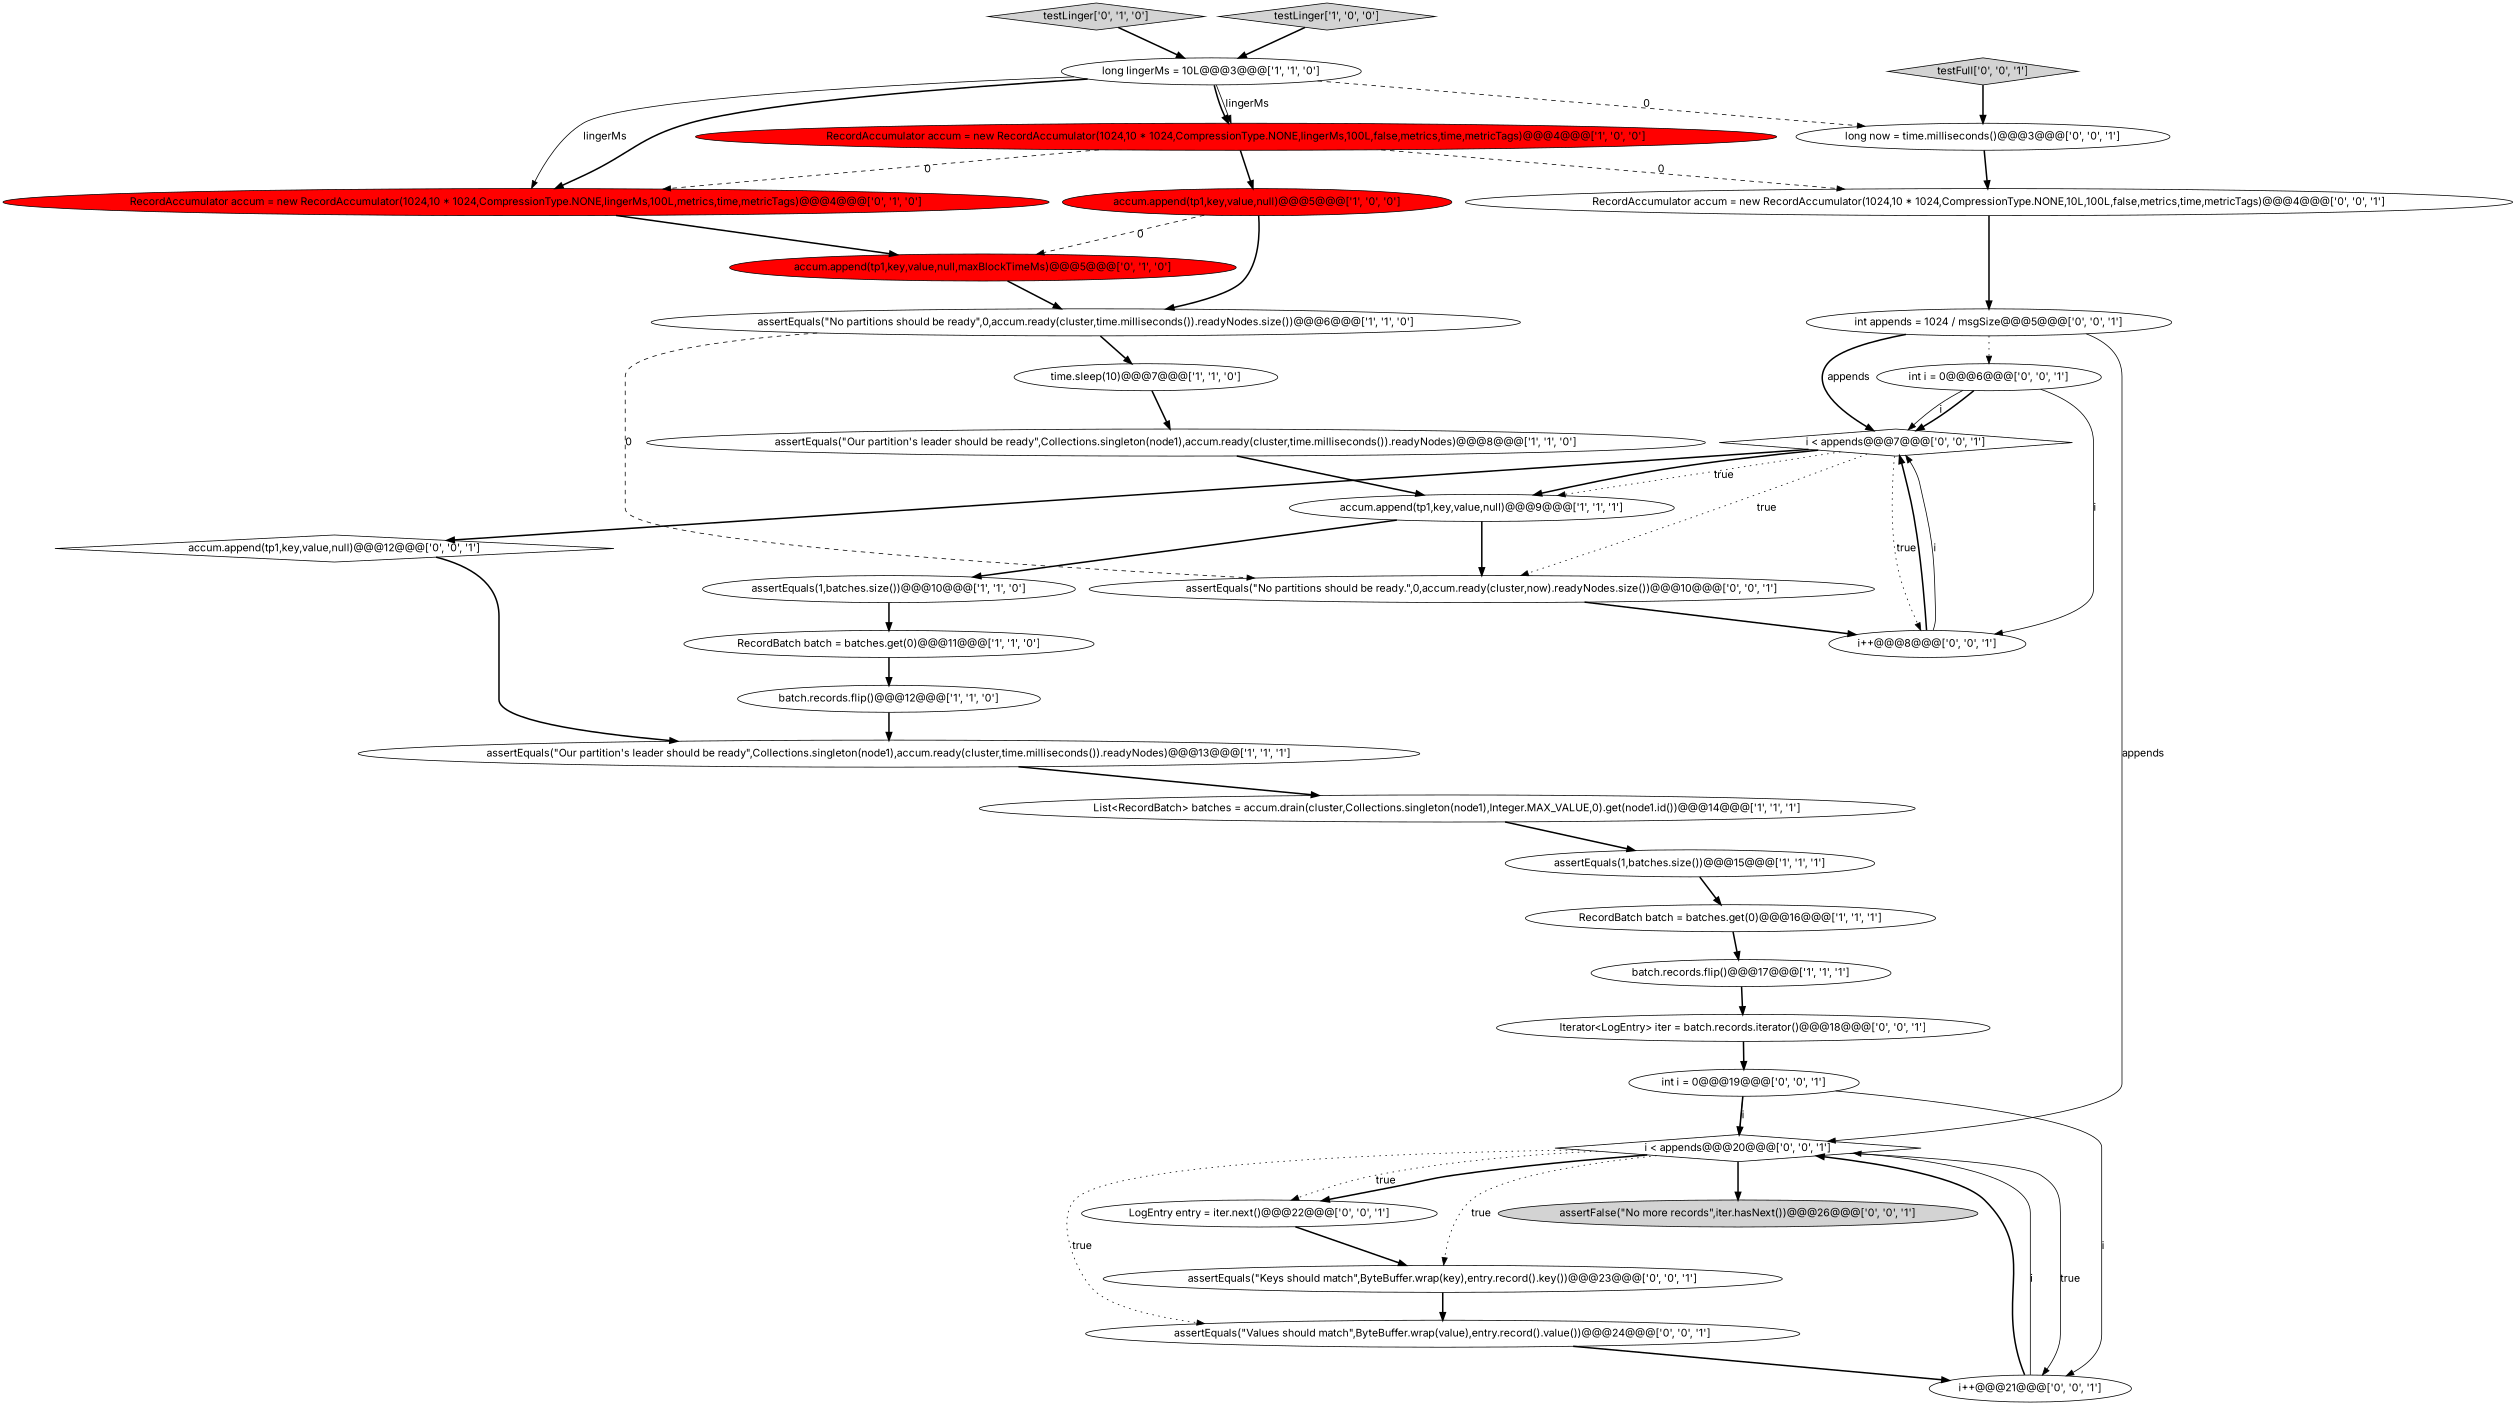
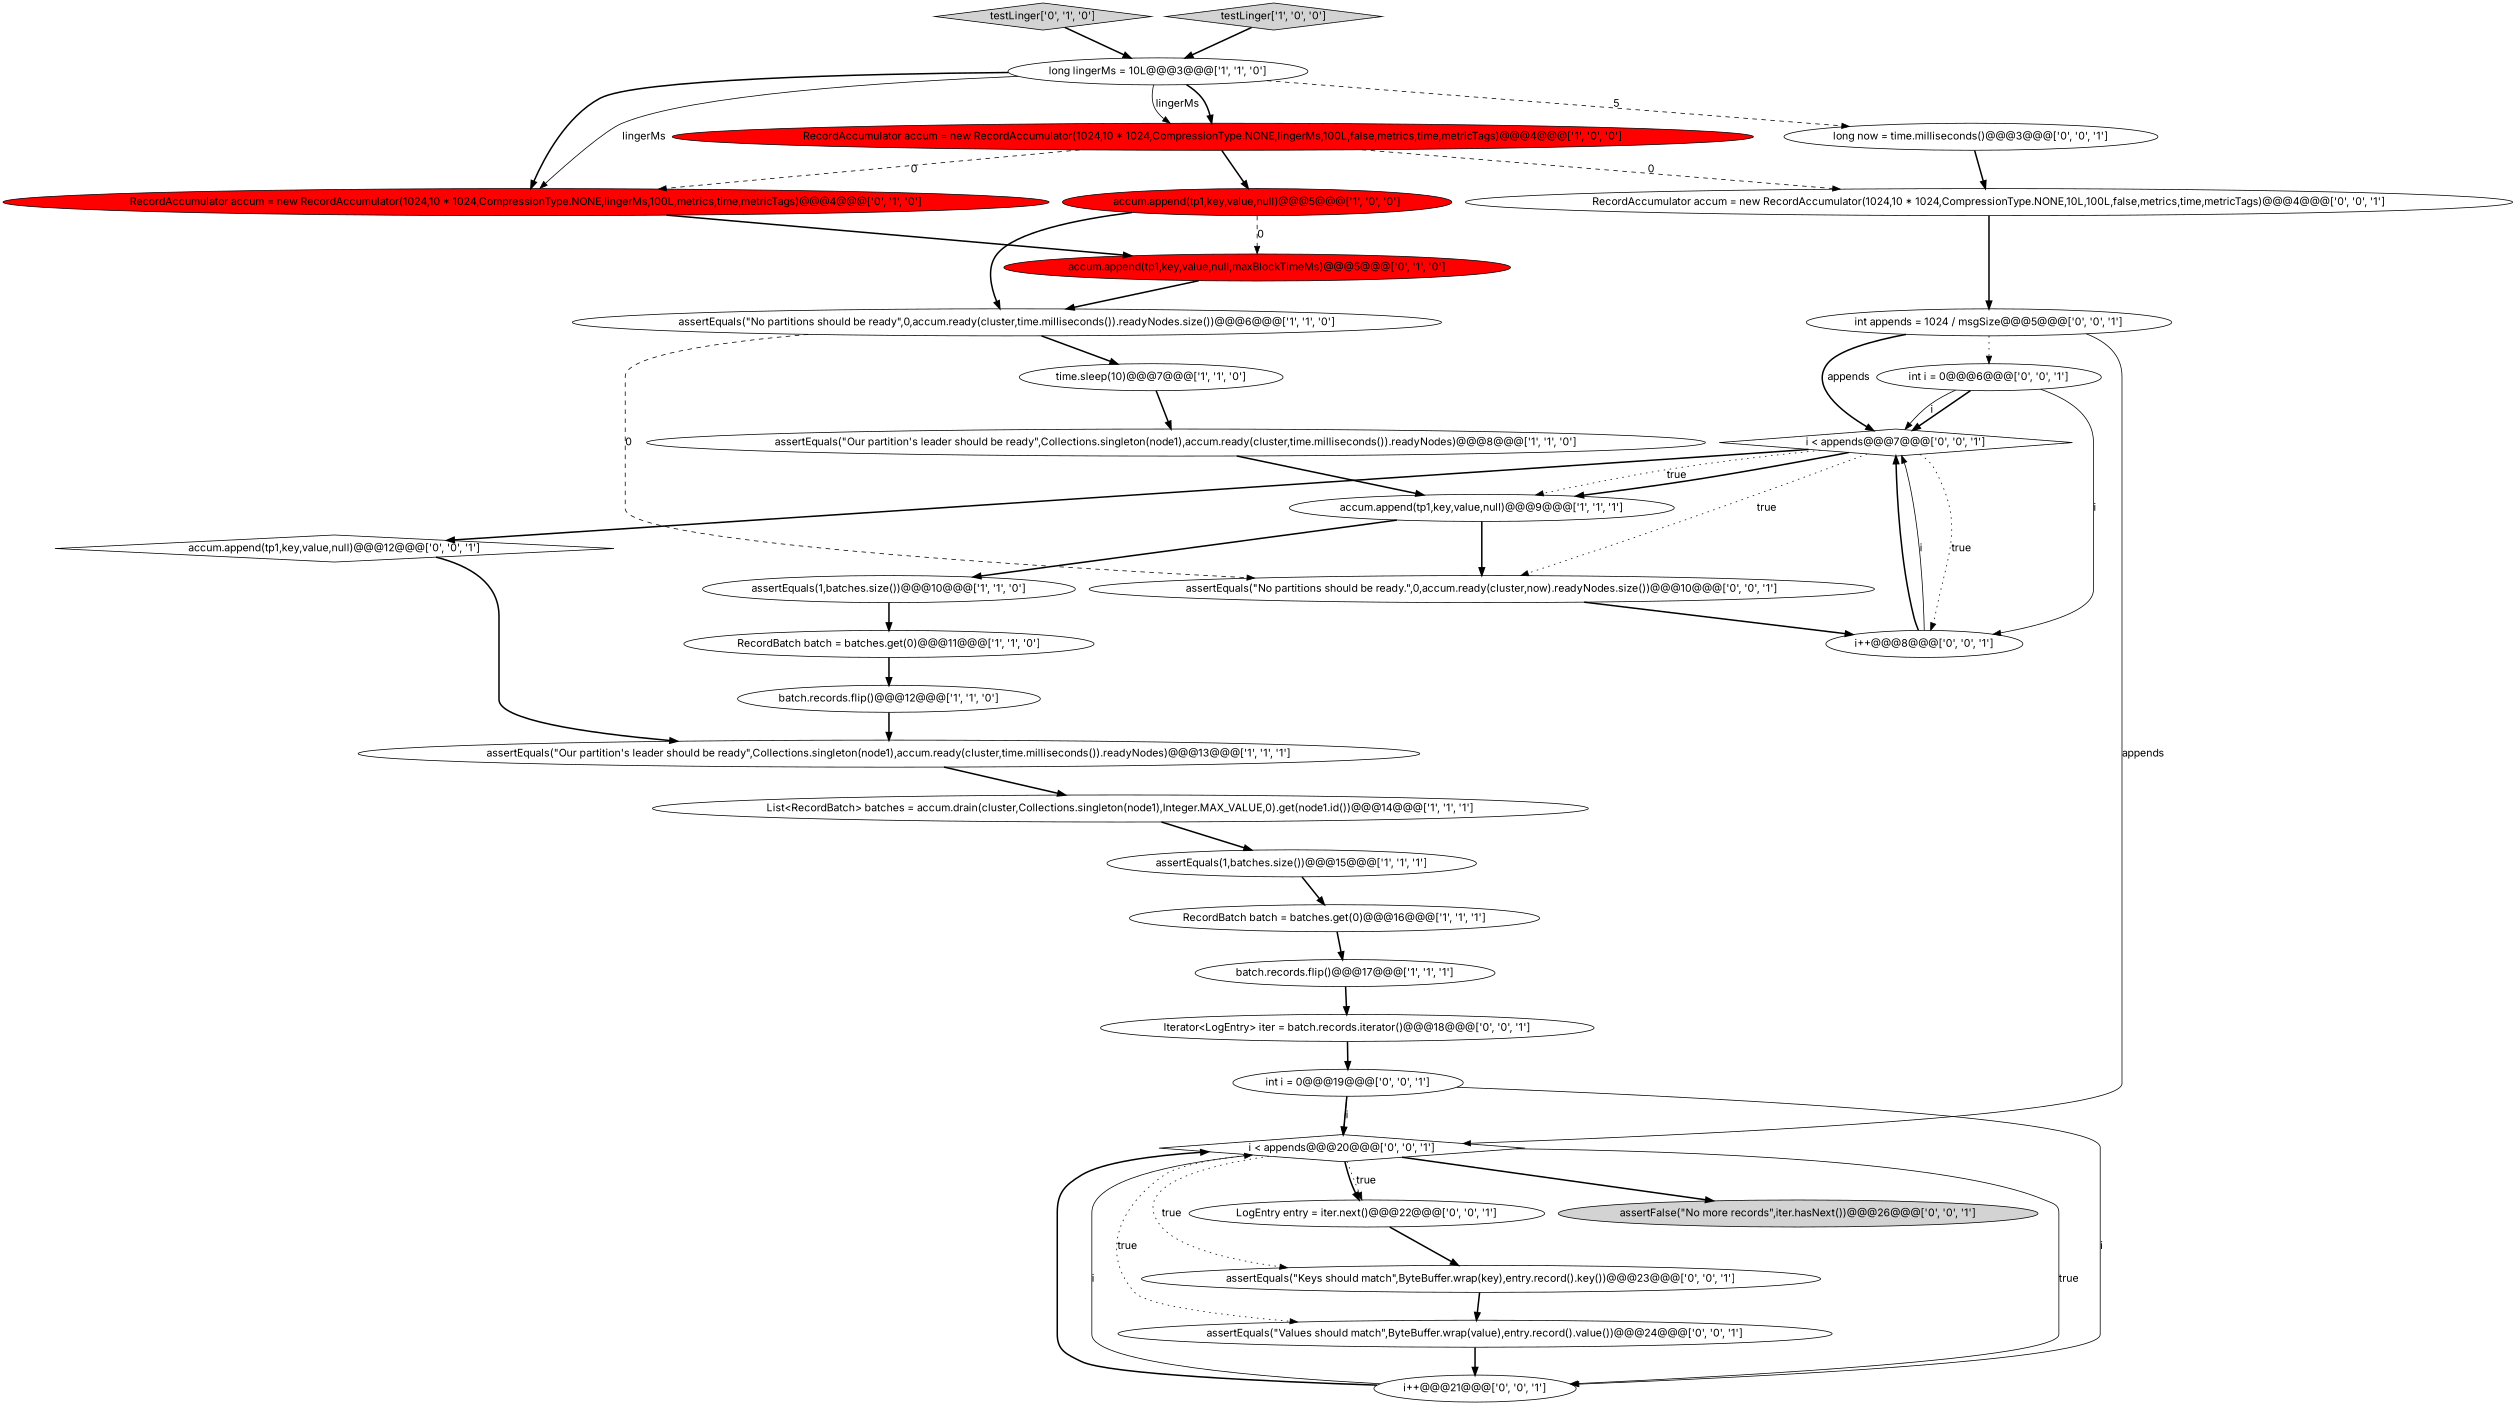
(1983, 71) -> none
(1647, 104) -> (1617, 104)
